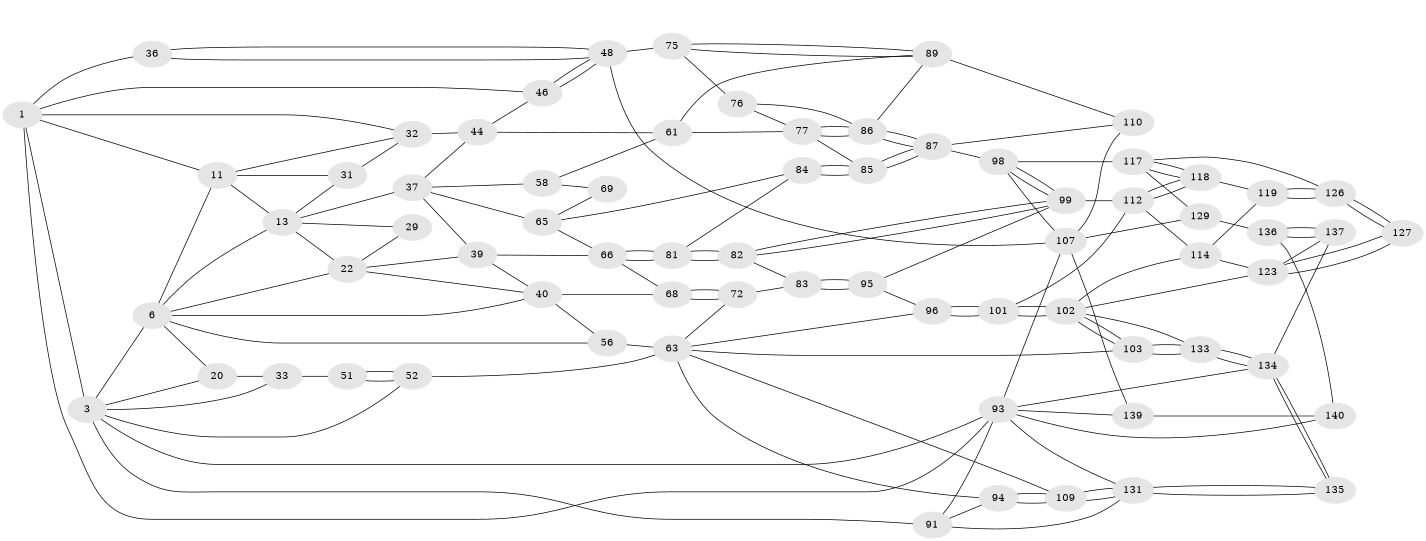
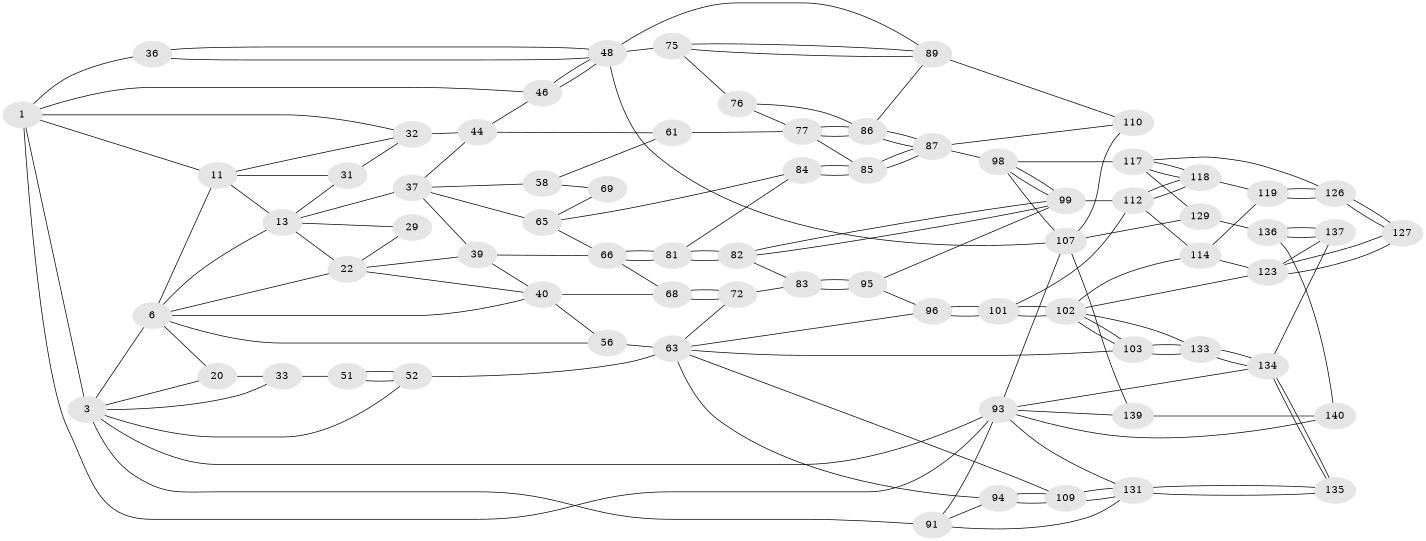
(788, 67) -> (770, 3)
